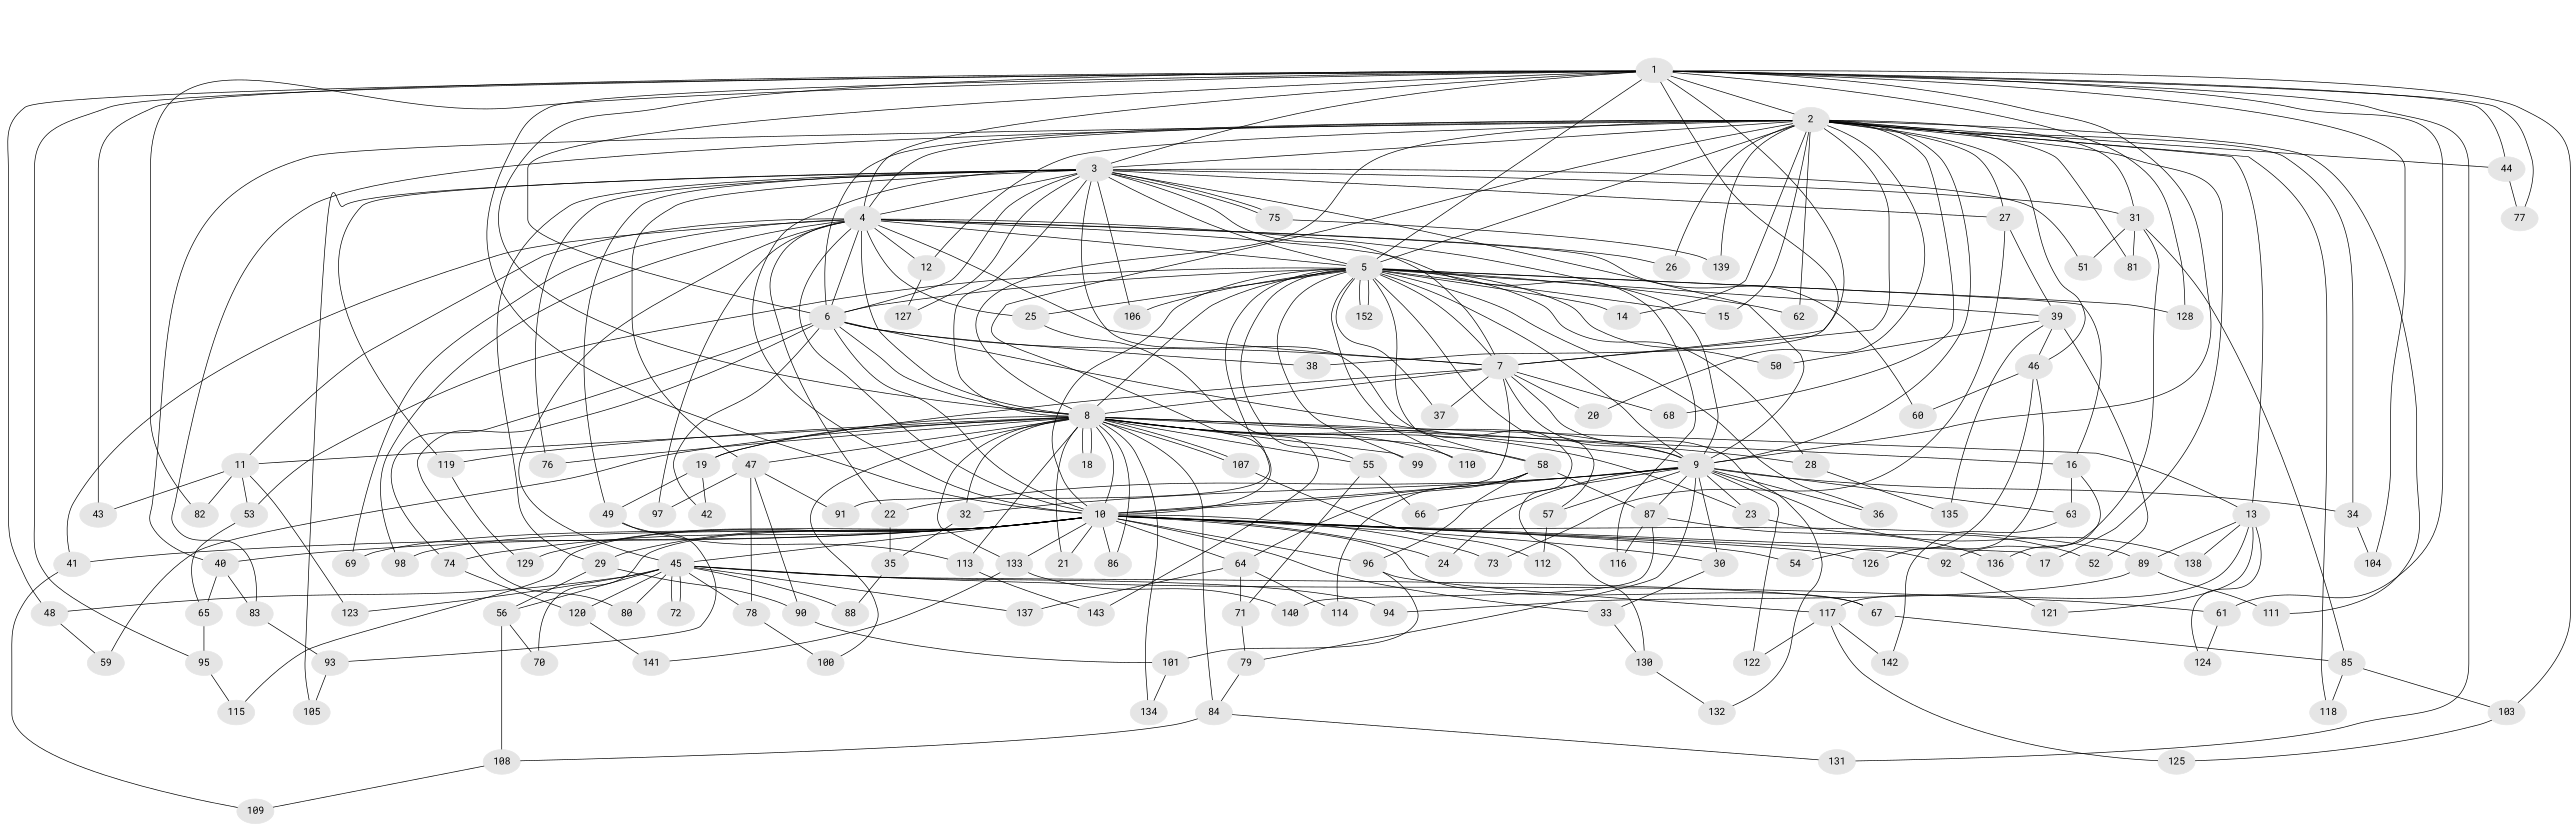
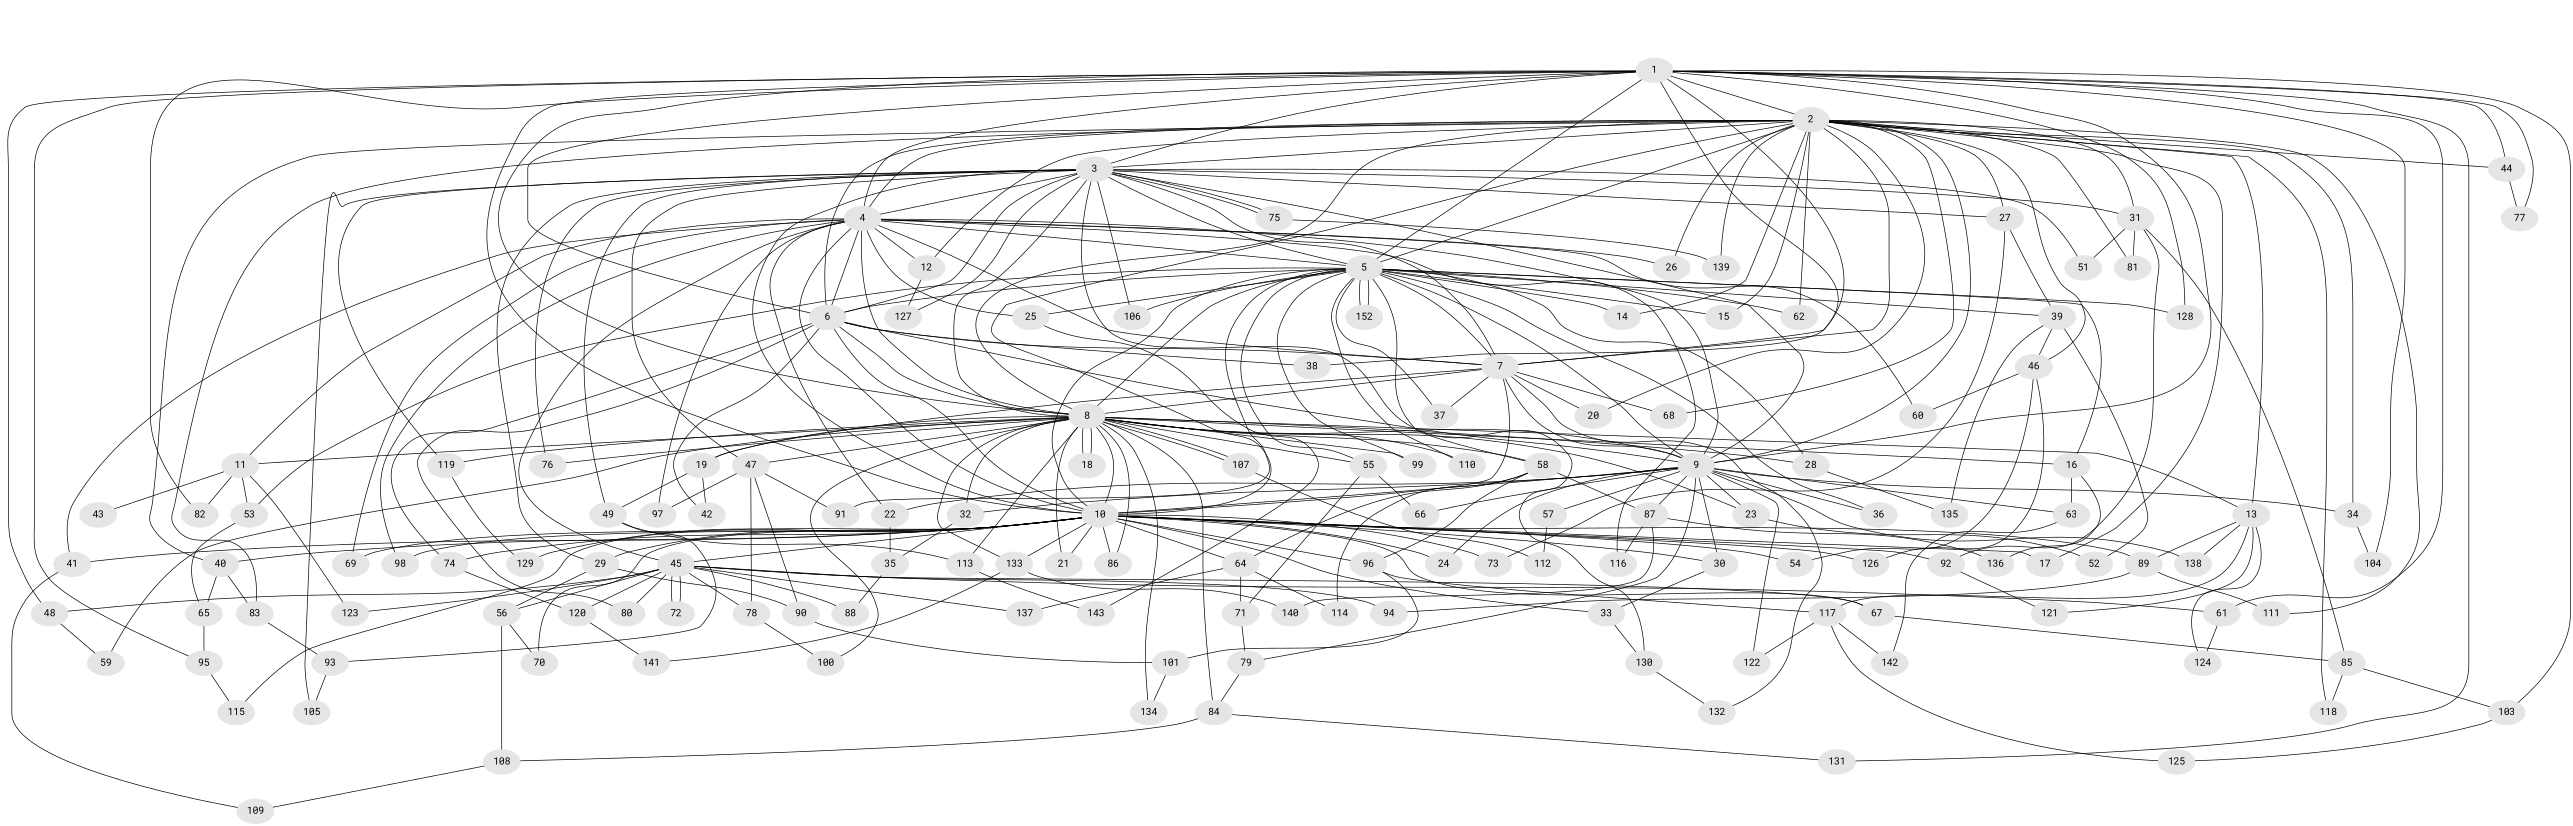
(683, 80) -> none
(1776, 367) -> none
(1493, 409) -> none
